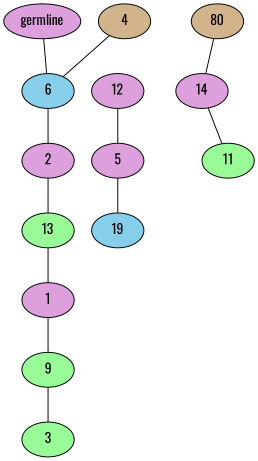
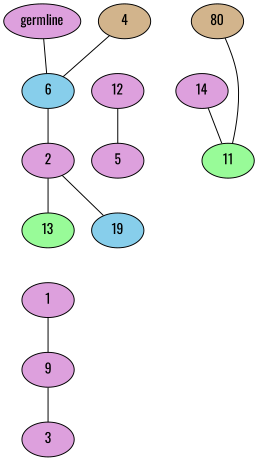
(210, 56) -> (238, 90)
(118, 196) -> (83, 195)
(48, 265) -> none
(48, 370) -> (48, 370)
(48, 439) -> (48, 439)
